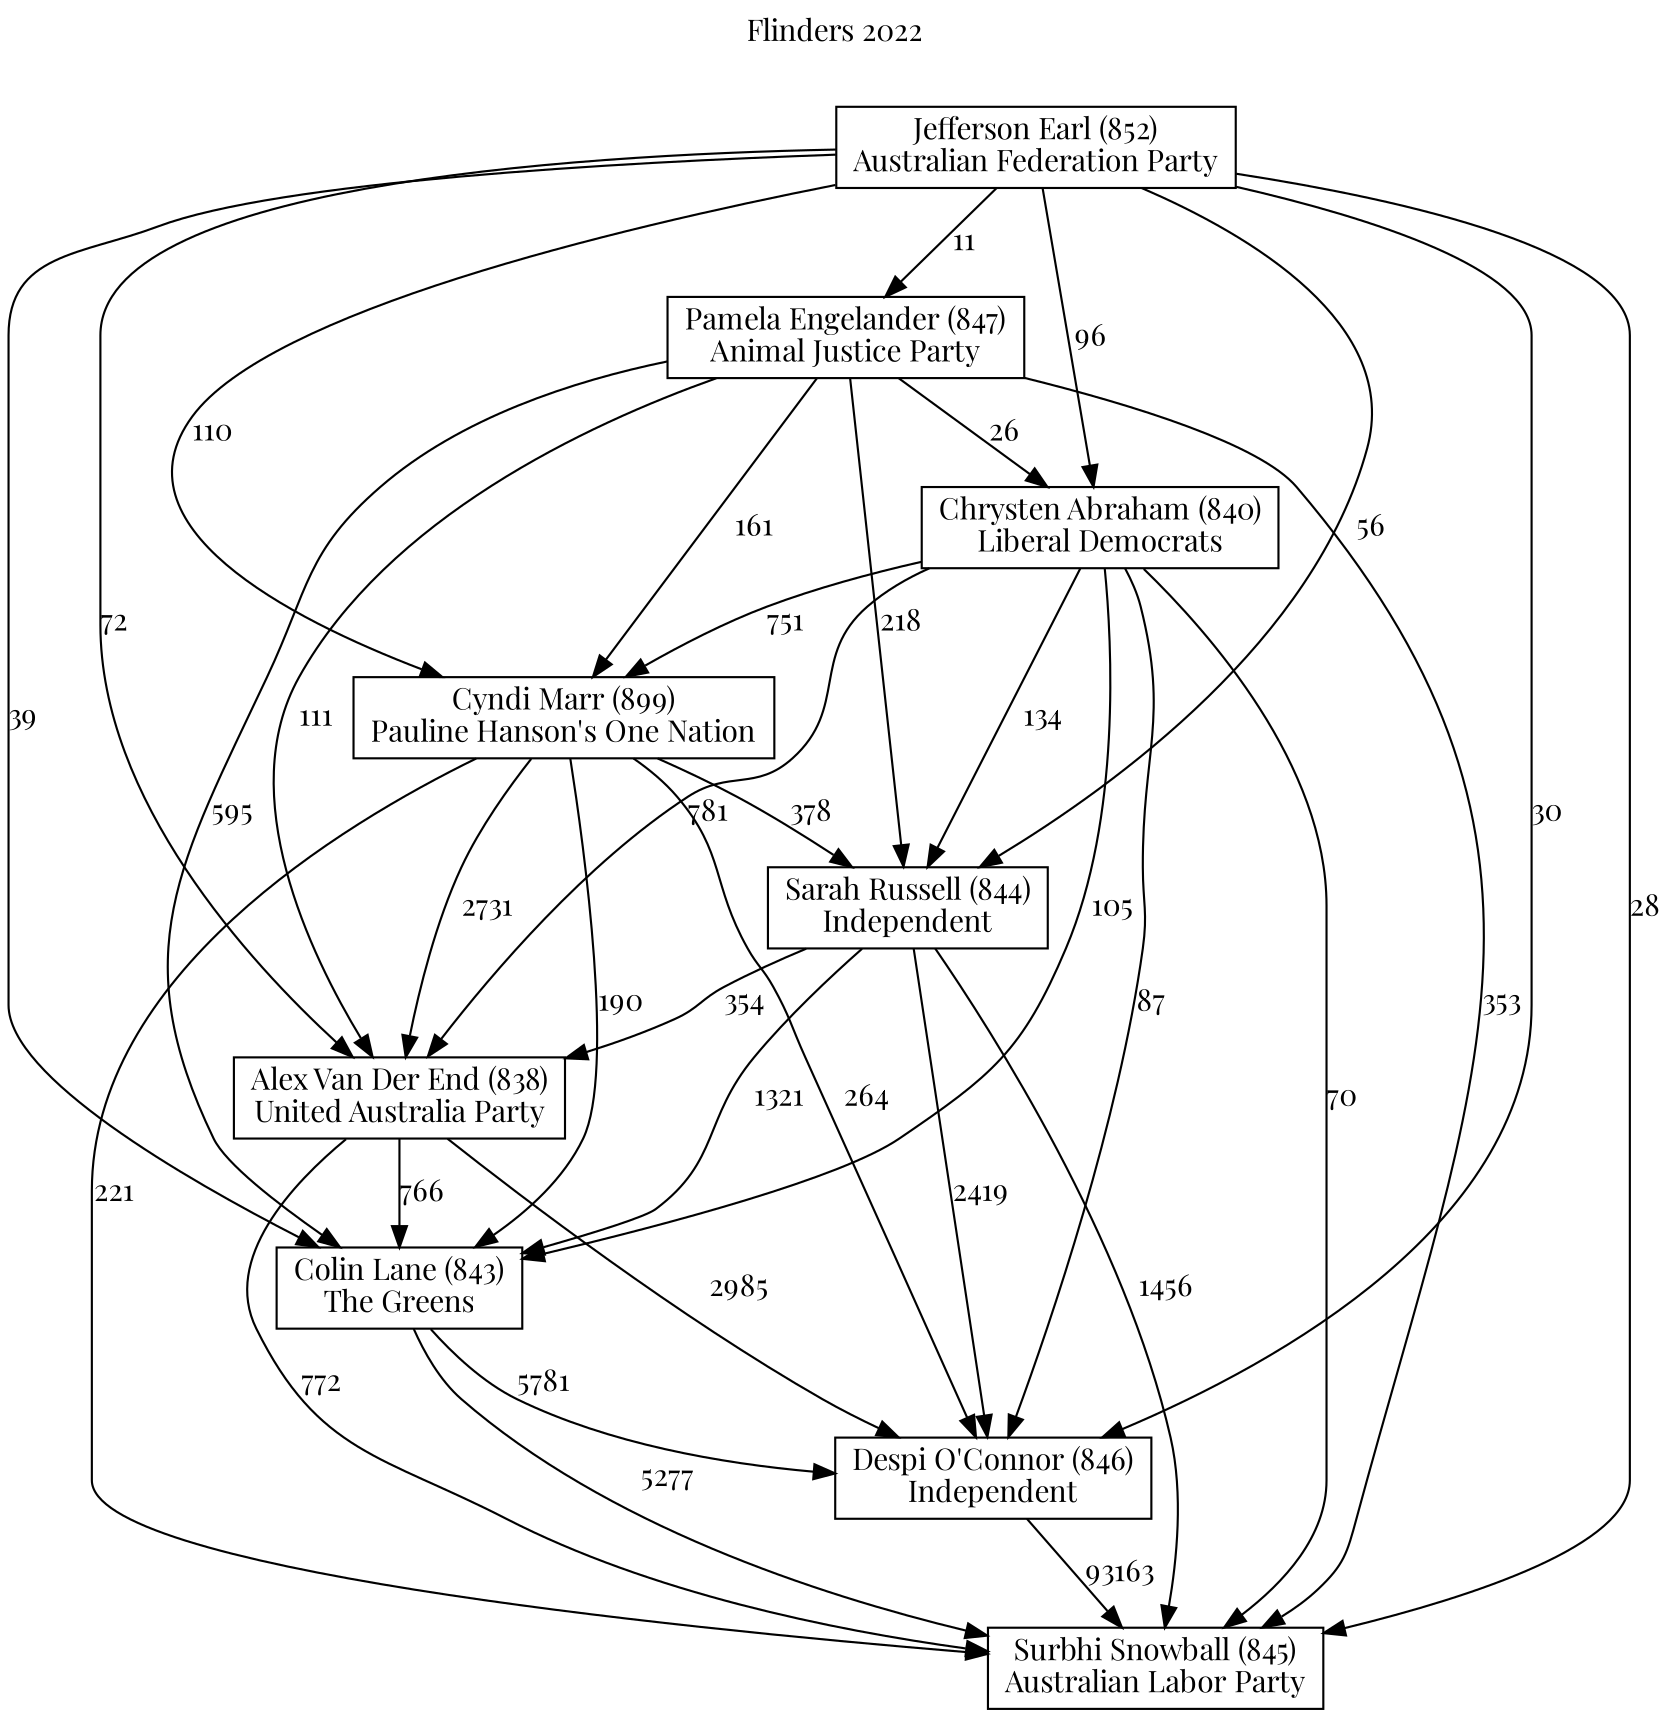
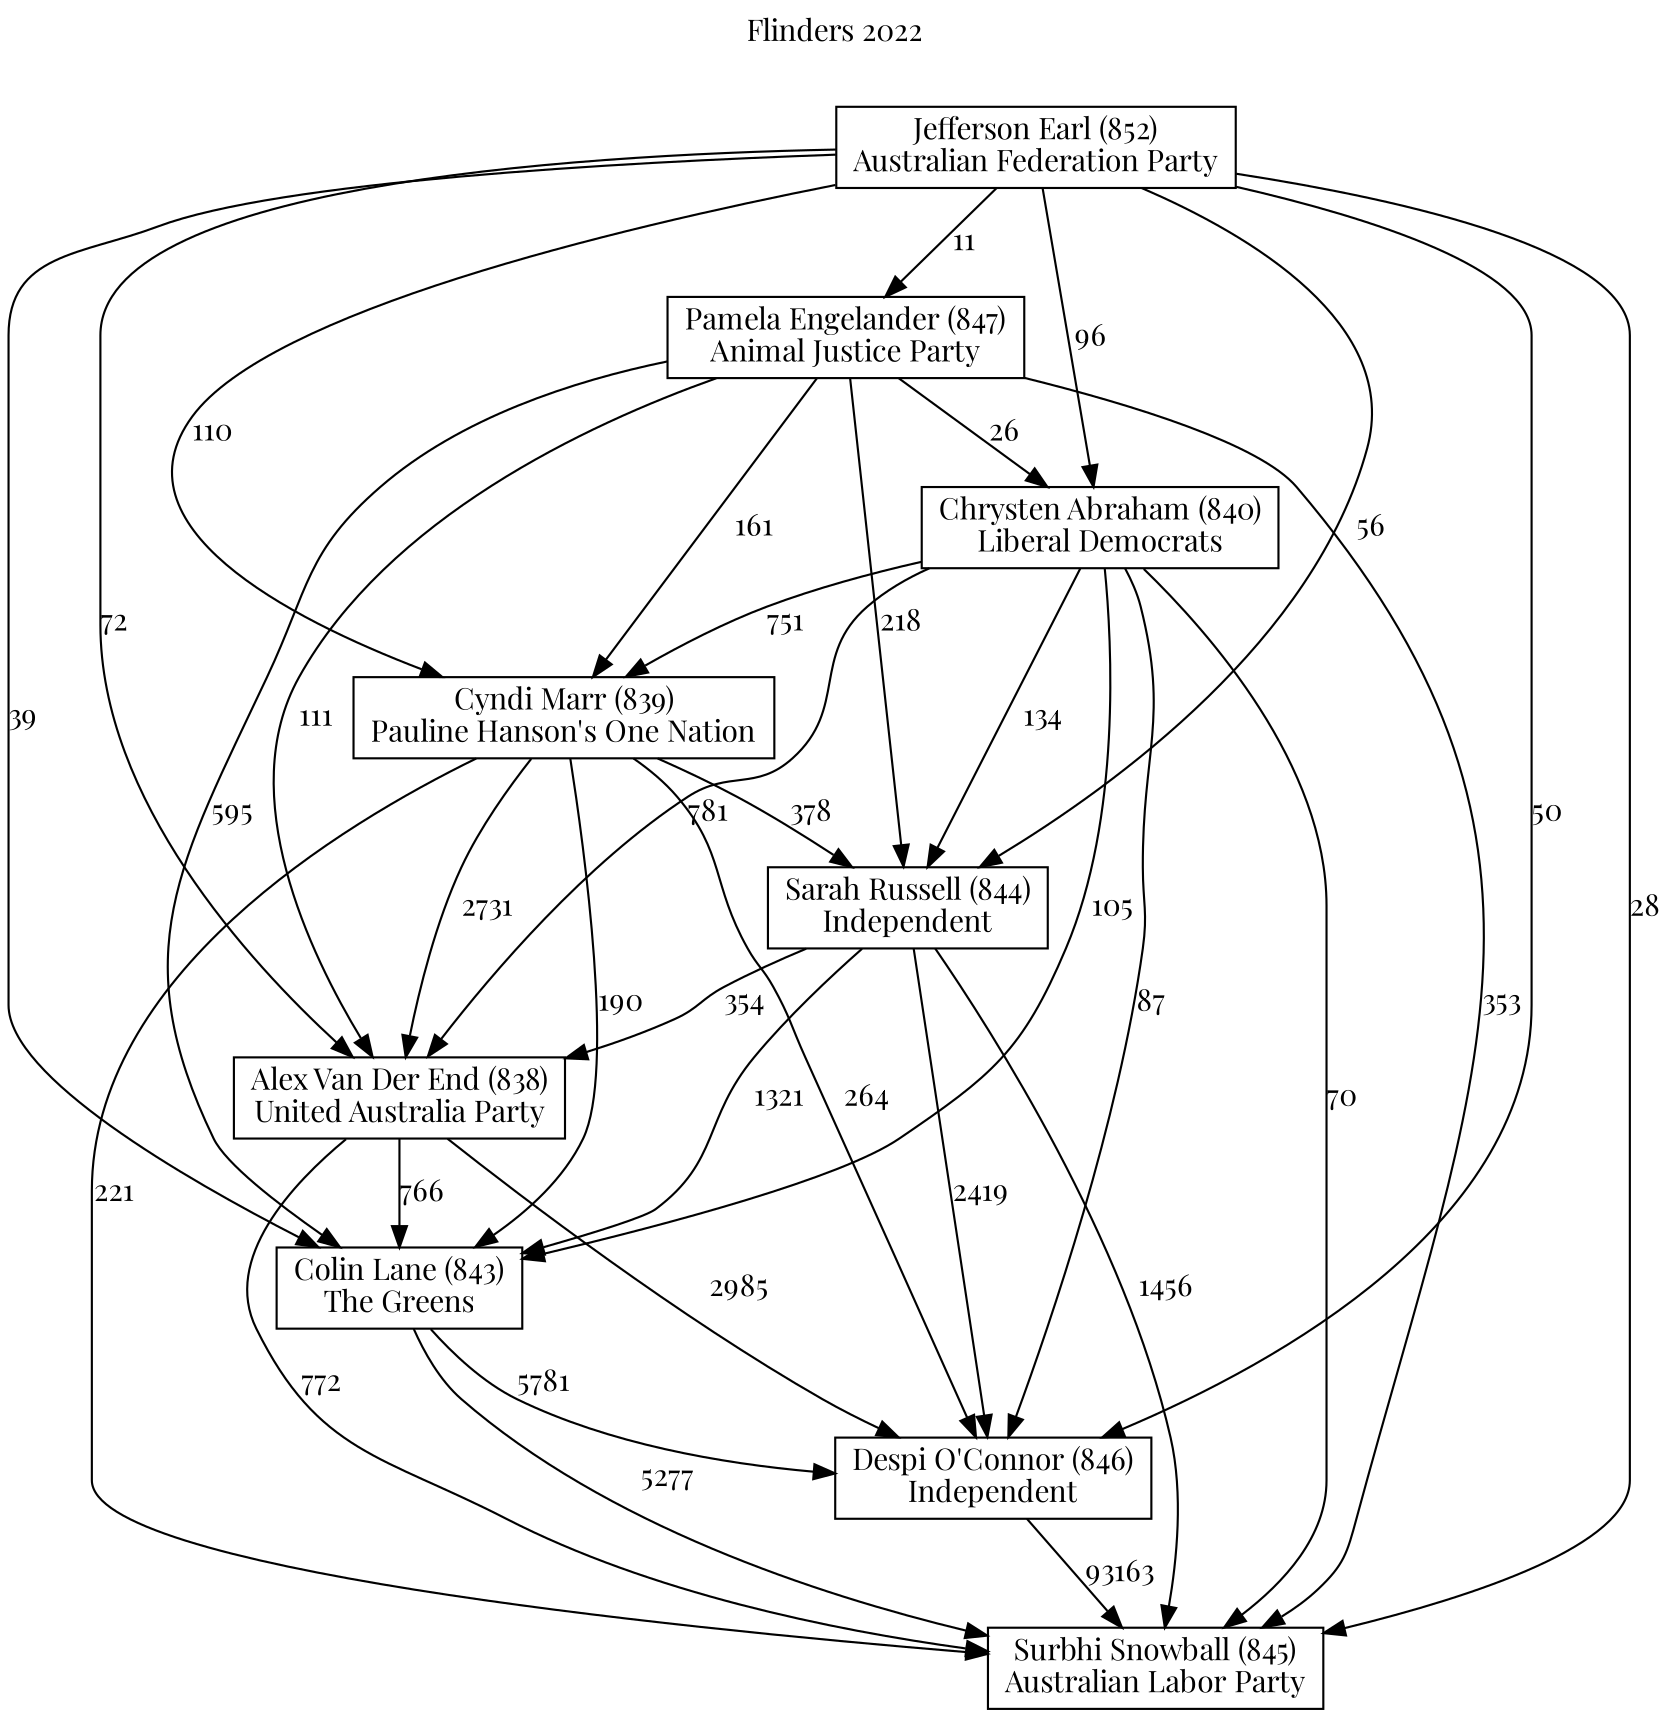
(564, 718) -> (564, 718)
(1548, 813) -> (1548, 813)
